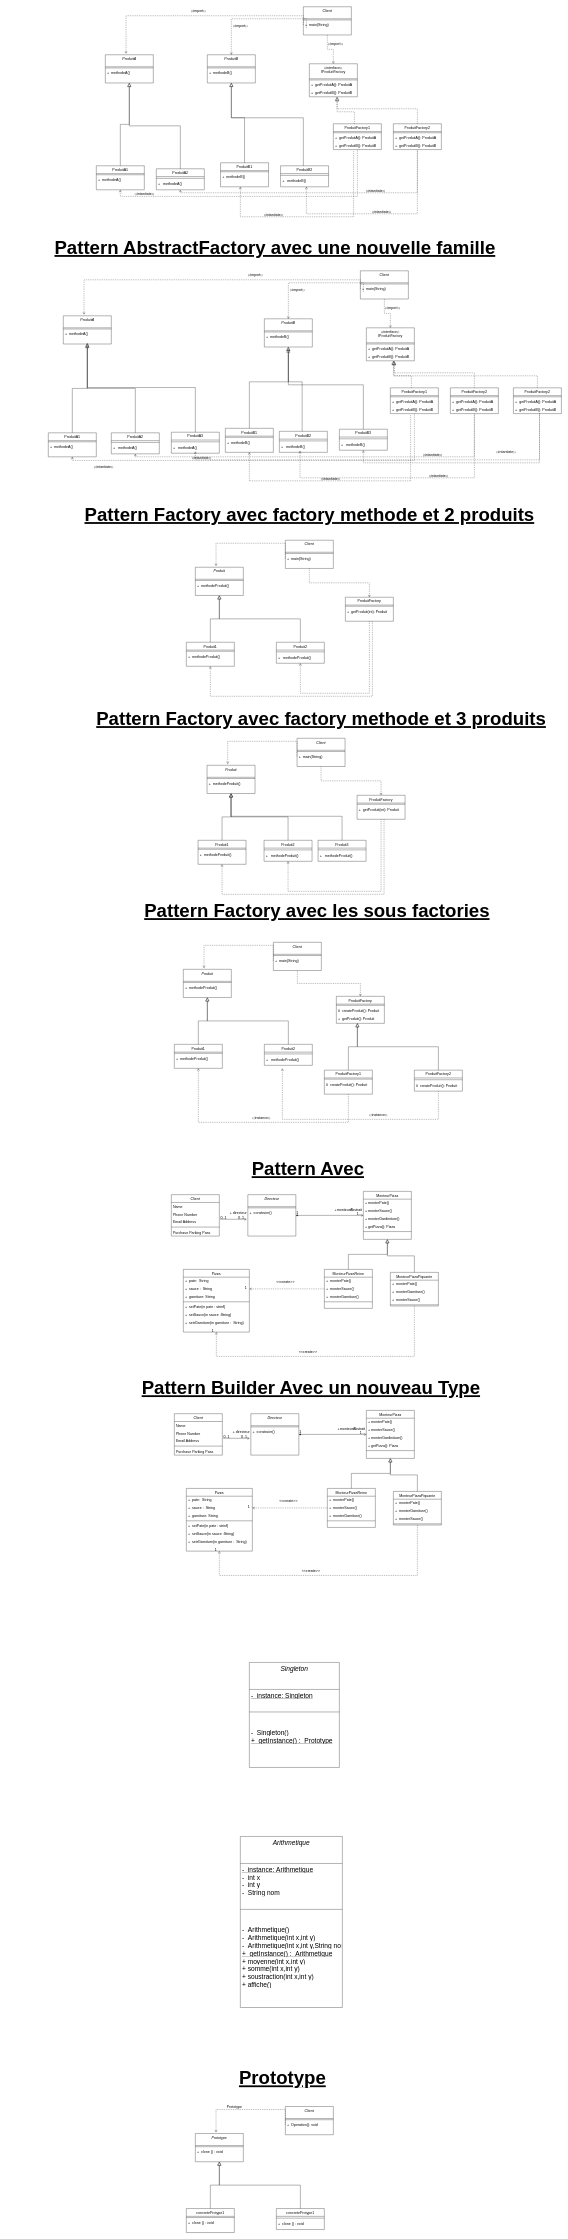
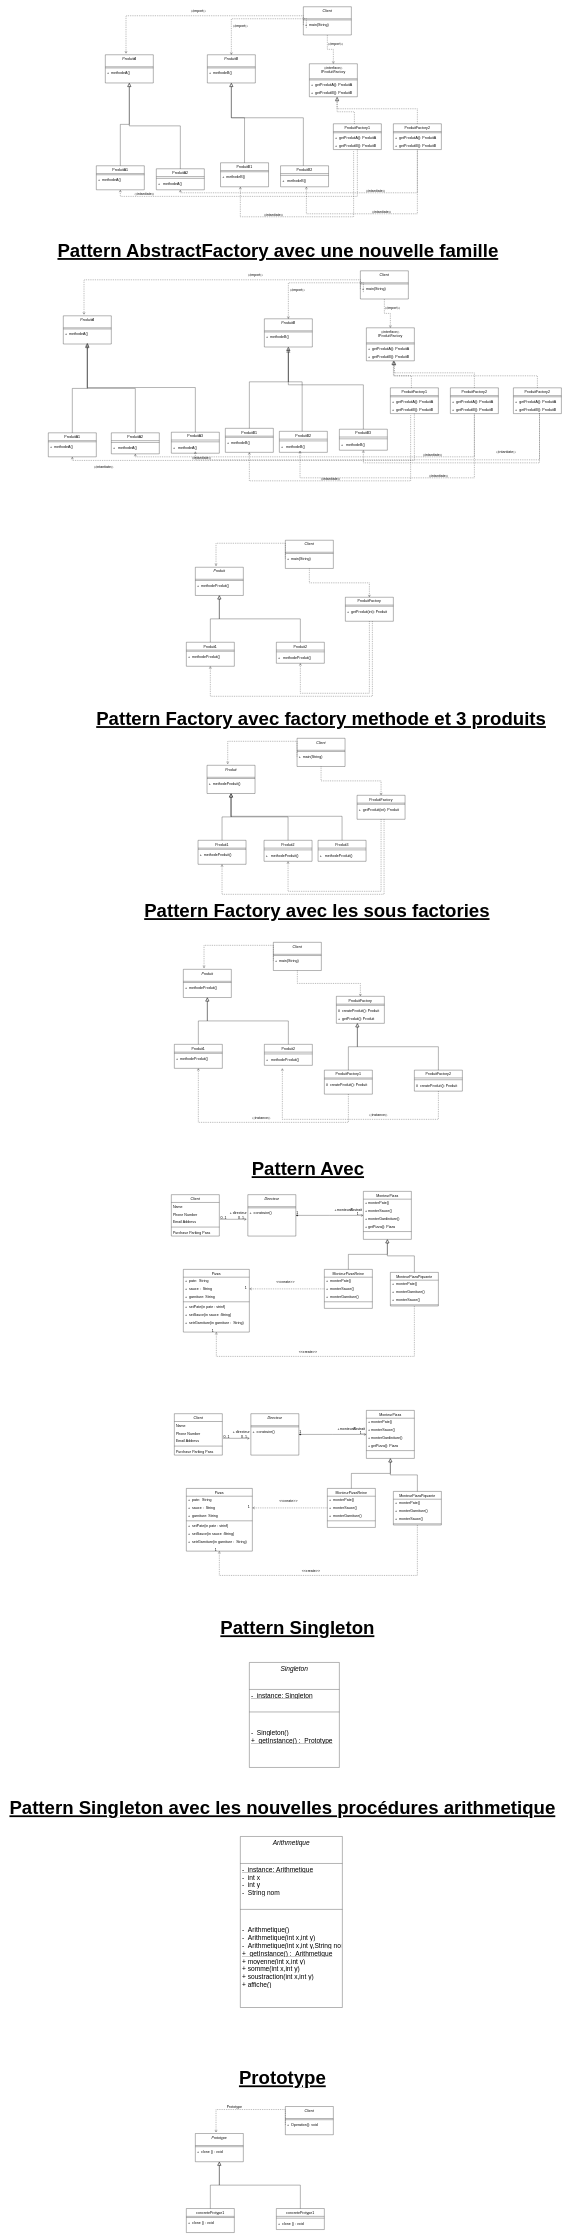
(275, 248) -> (278, 251)
(309, 515) -> none
(311, 1388) -> none
none -> (297, 1628)
none -> (282, 1808)
